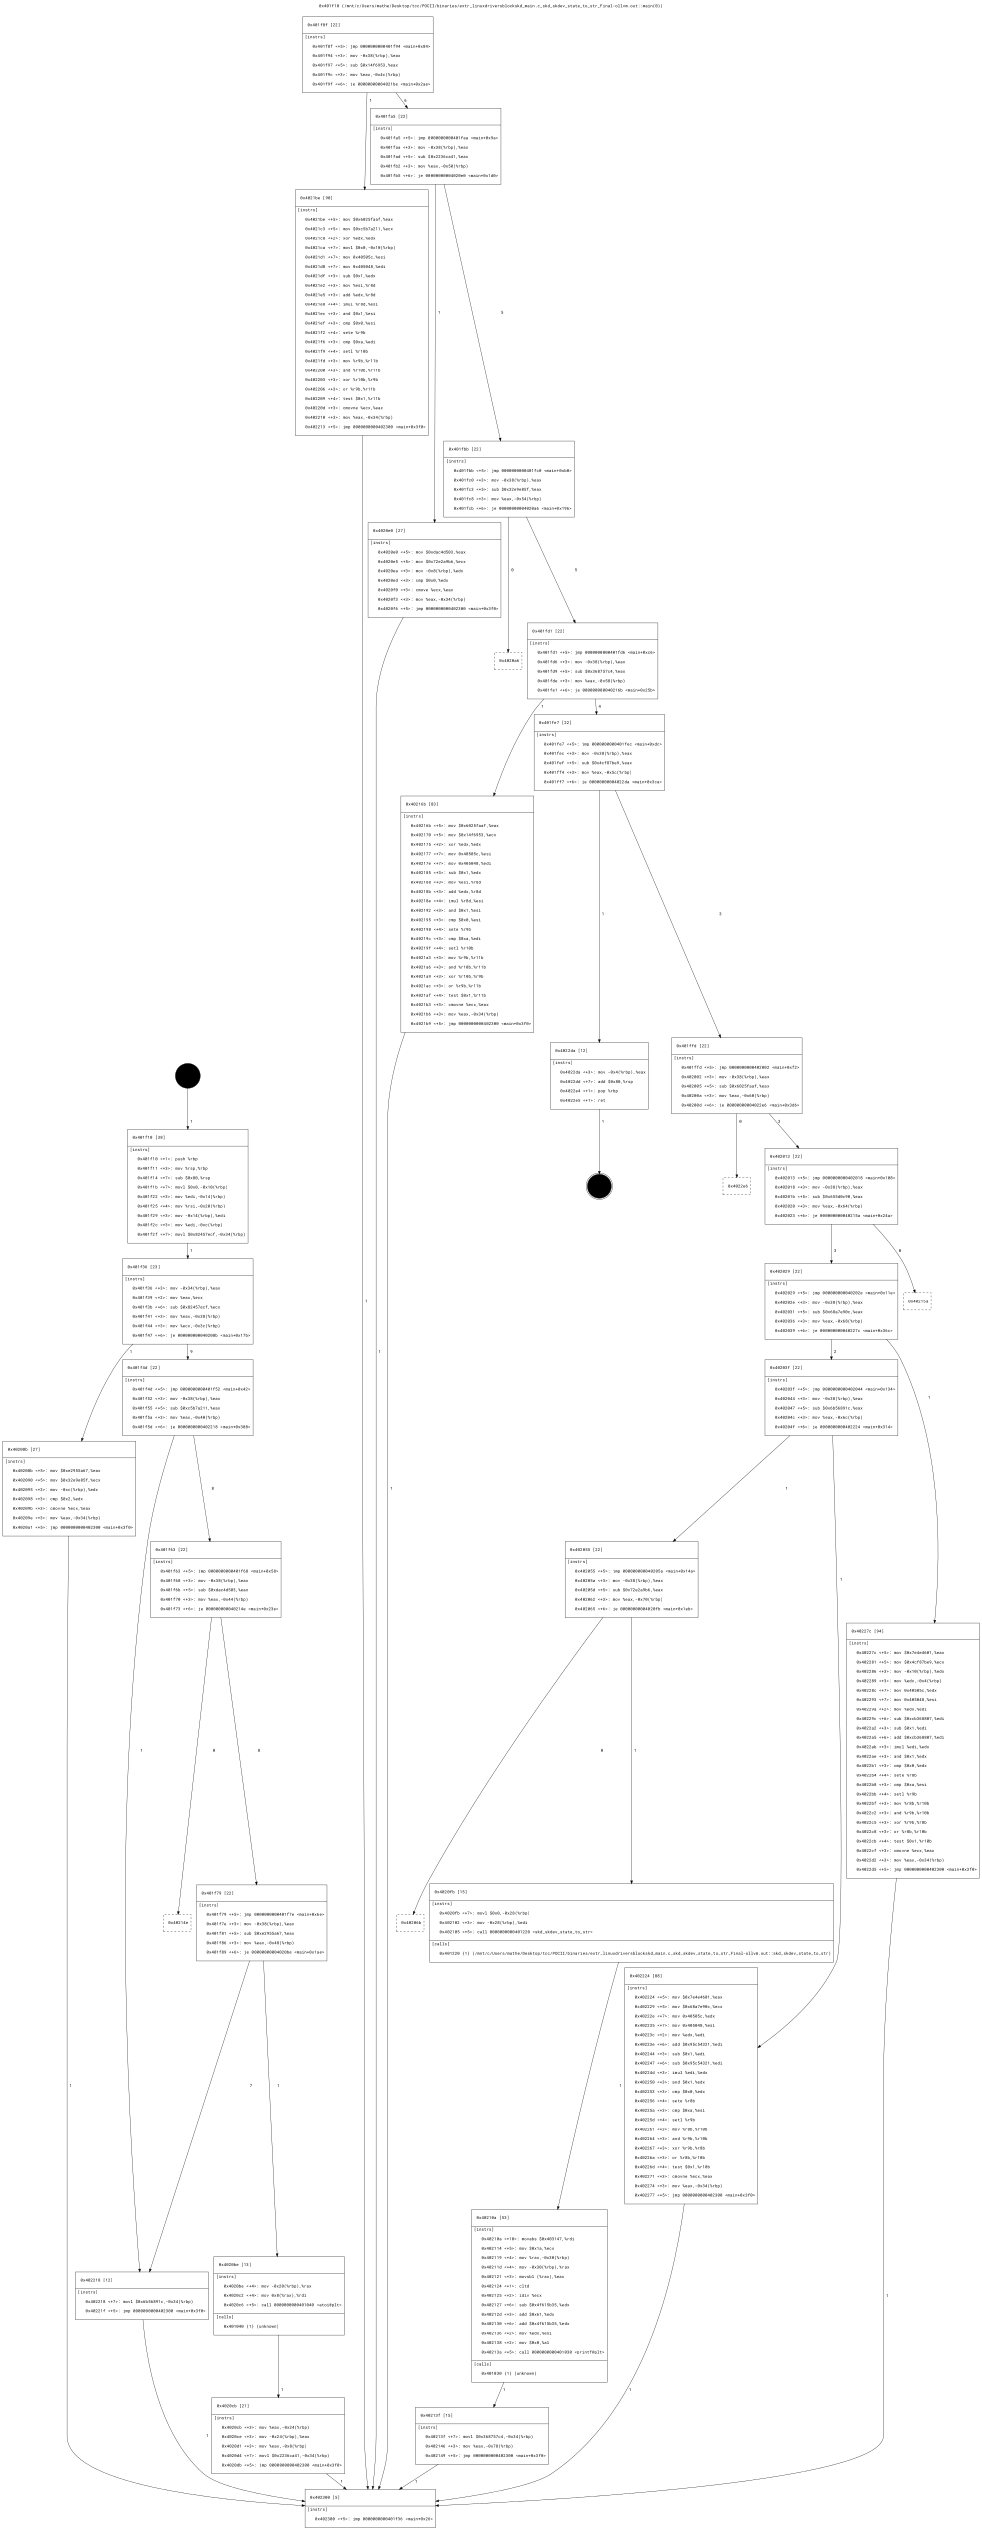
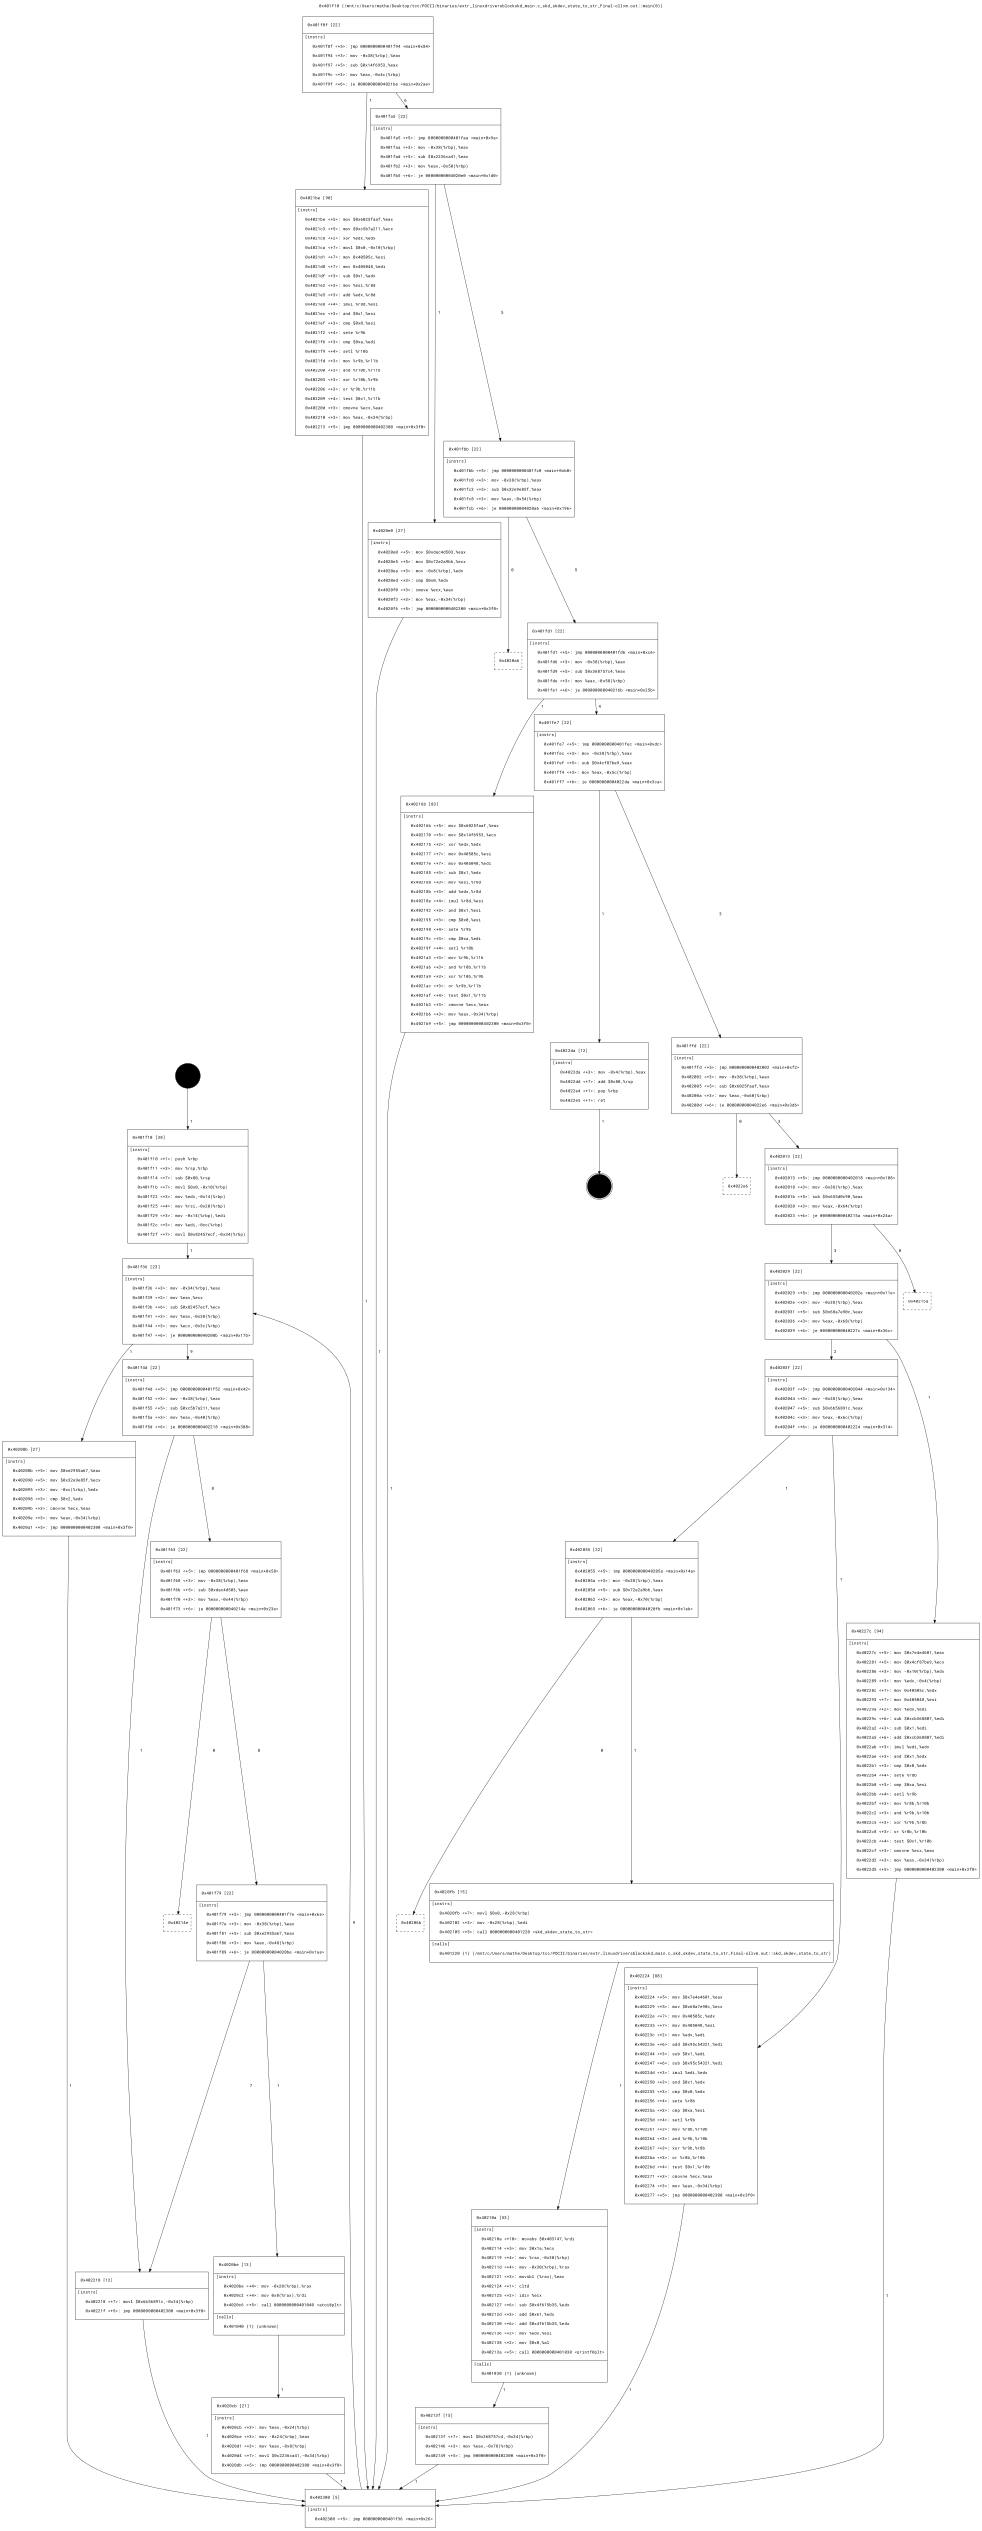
none -> (350, 1876)
